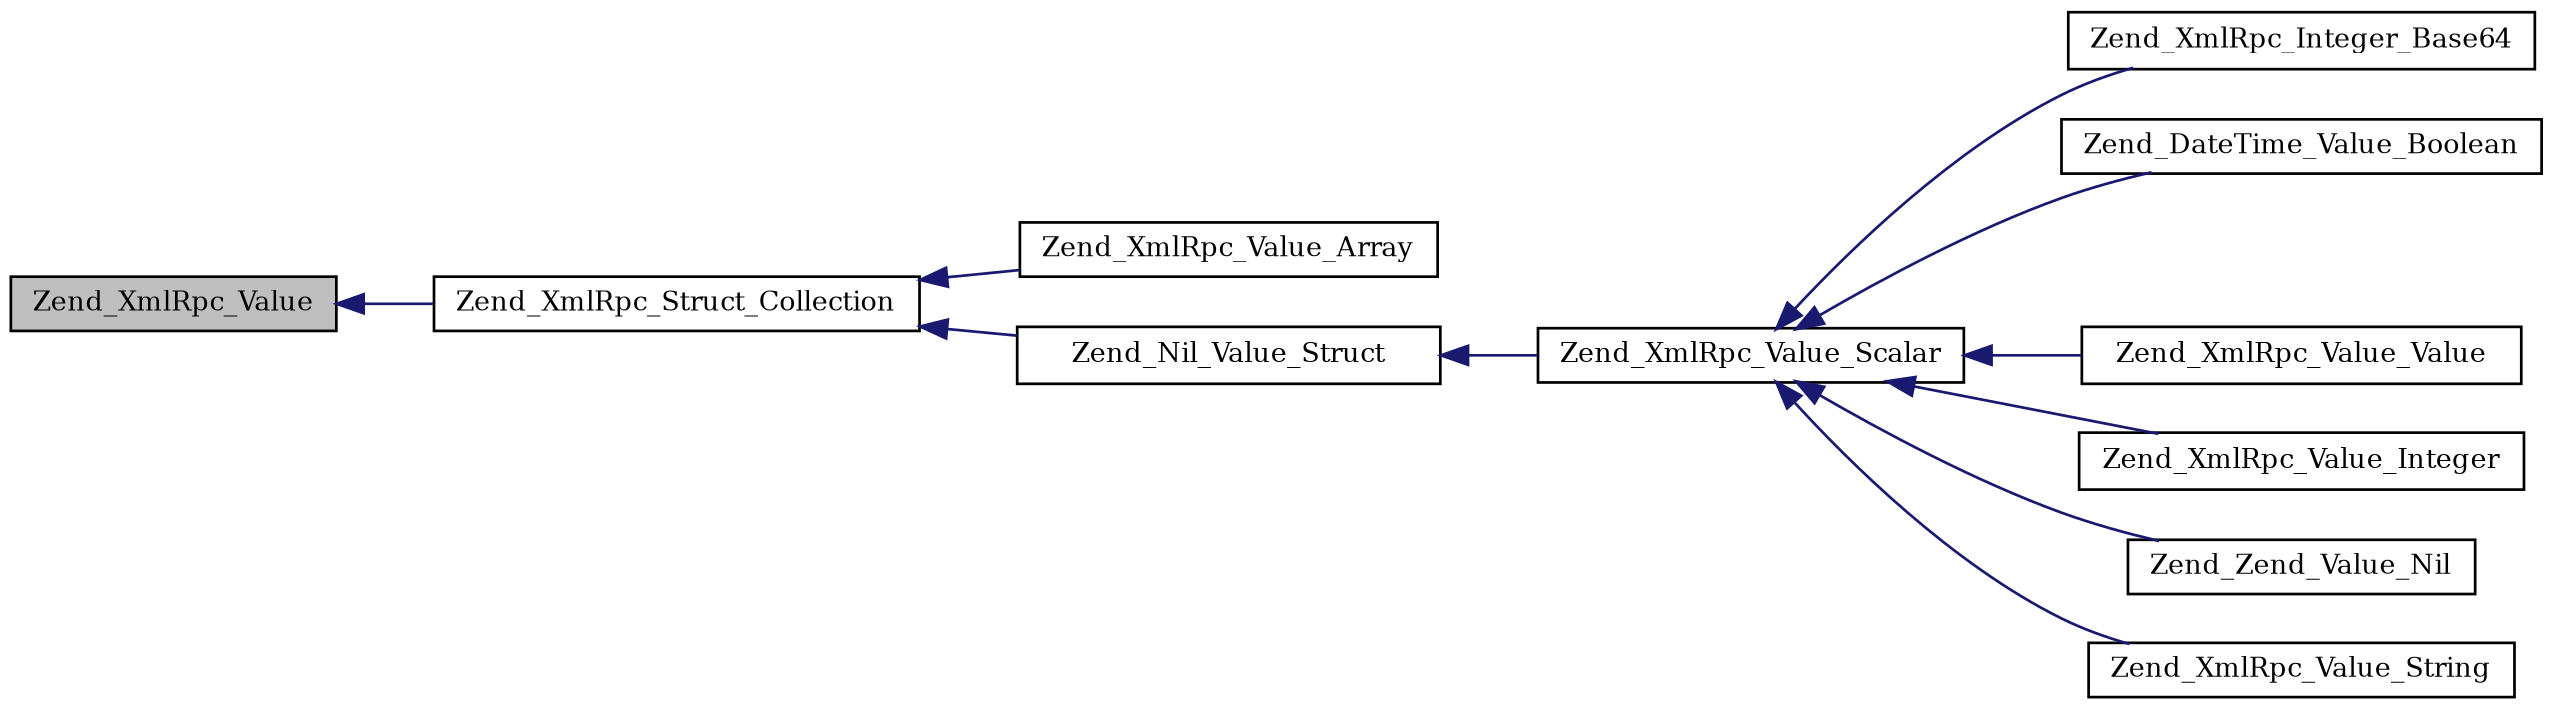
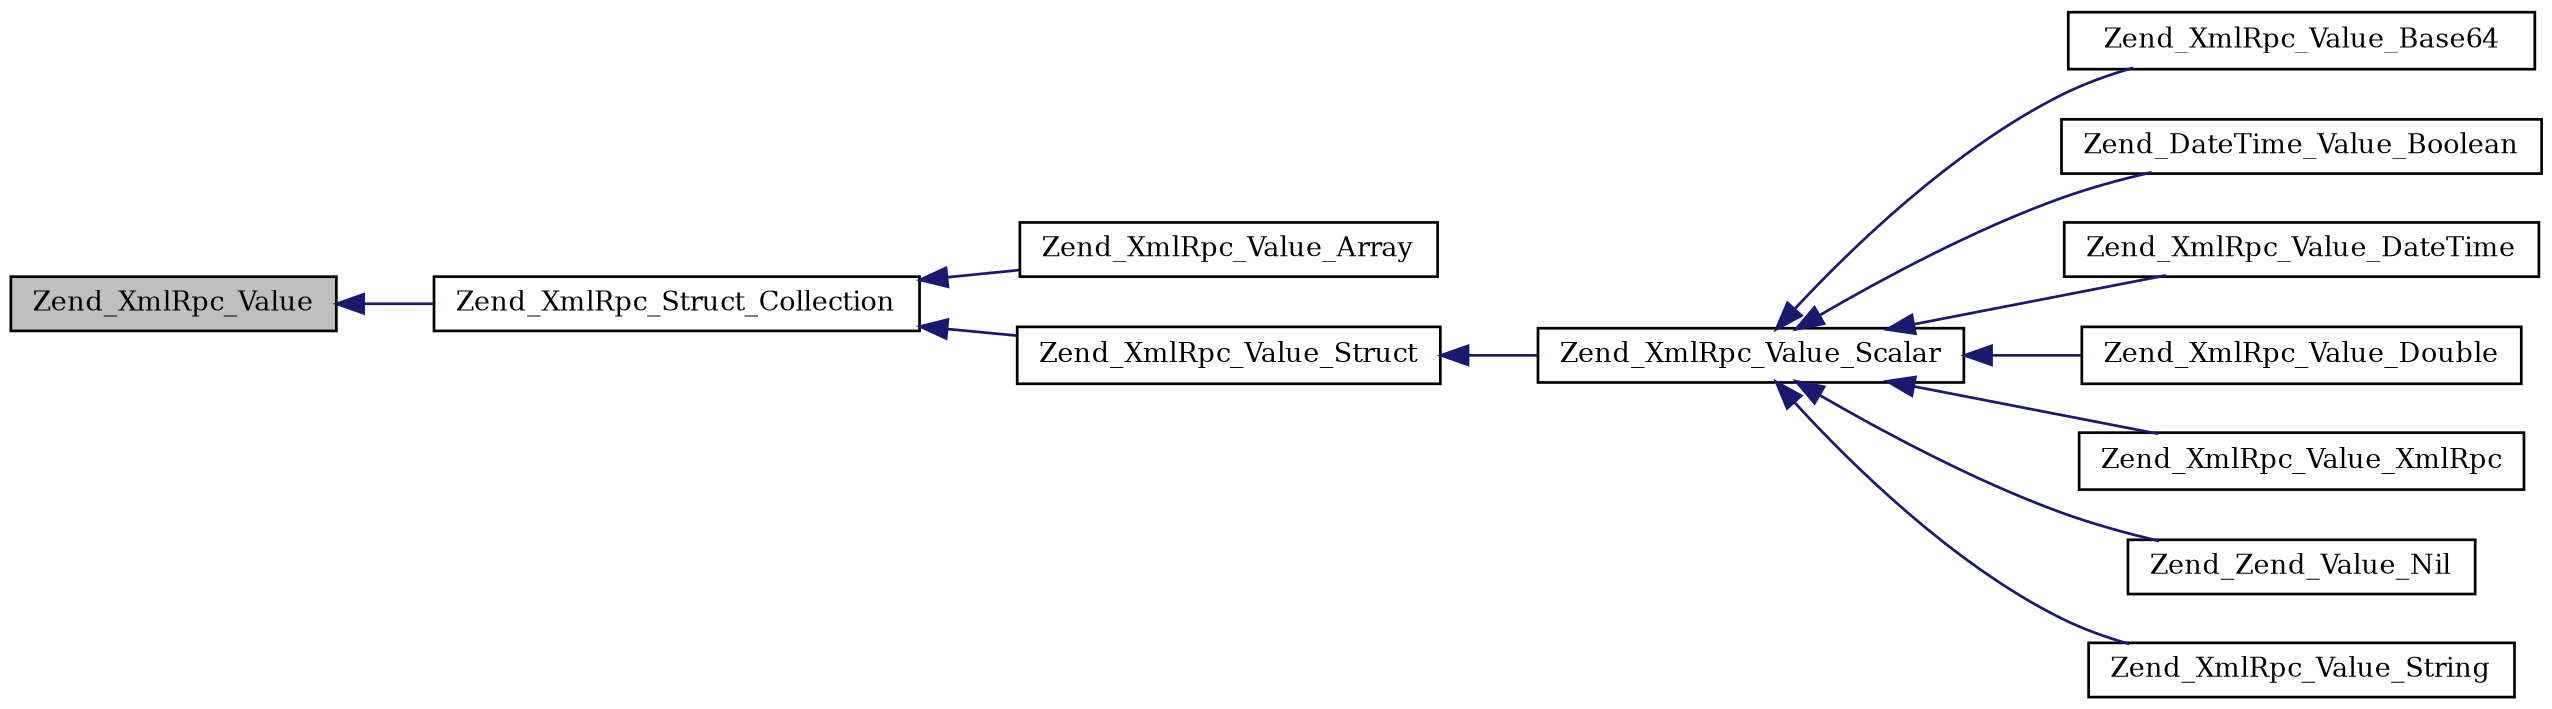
(2302, 41) -> (2302, 41)
none -> (2302, 250)
(1229, 355) -> (1229, 355)
(2302, 355) -> (2302, 355)
(2302, 461) -> (2302, 461)
